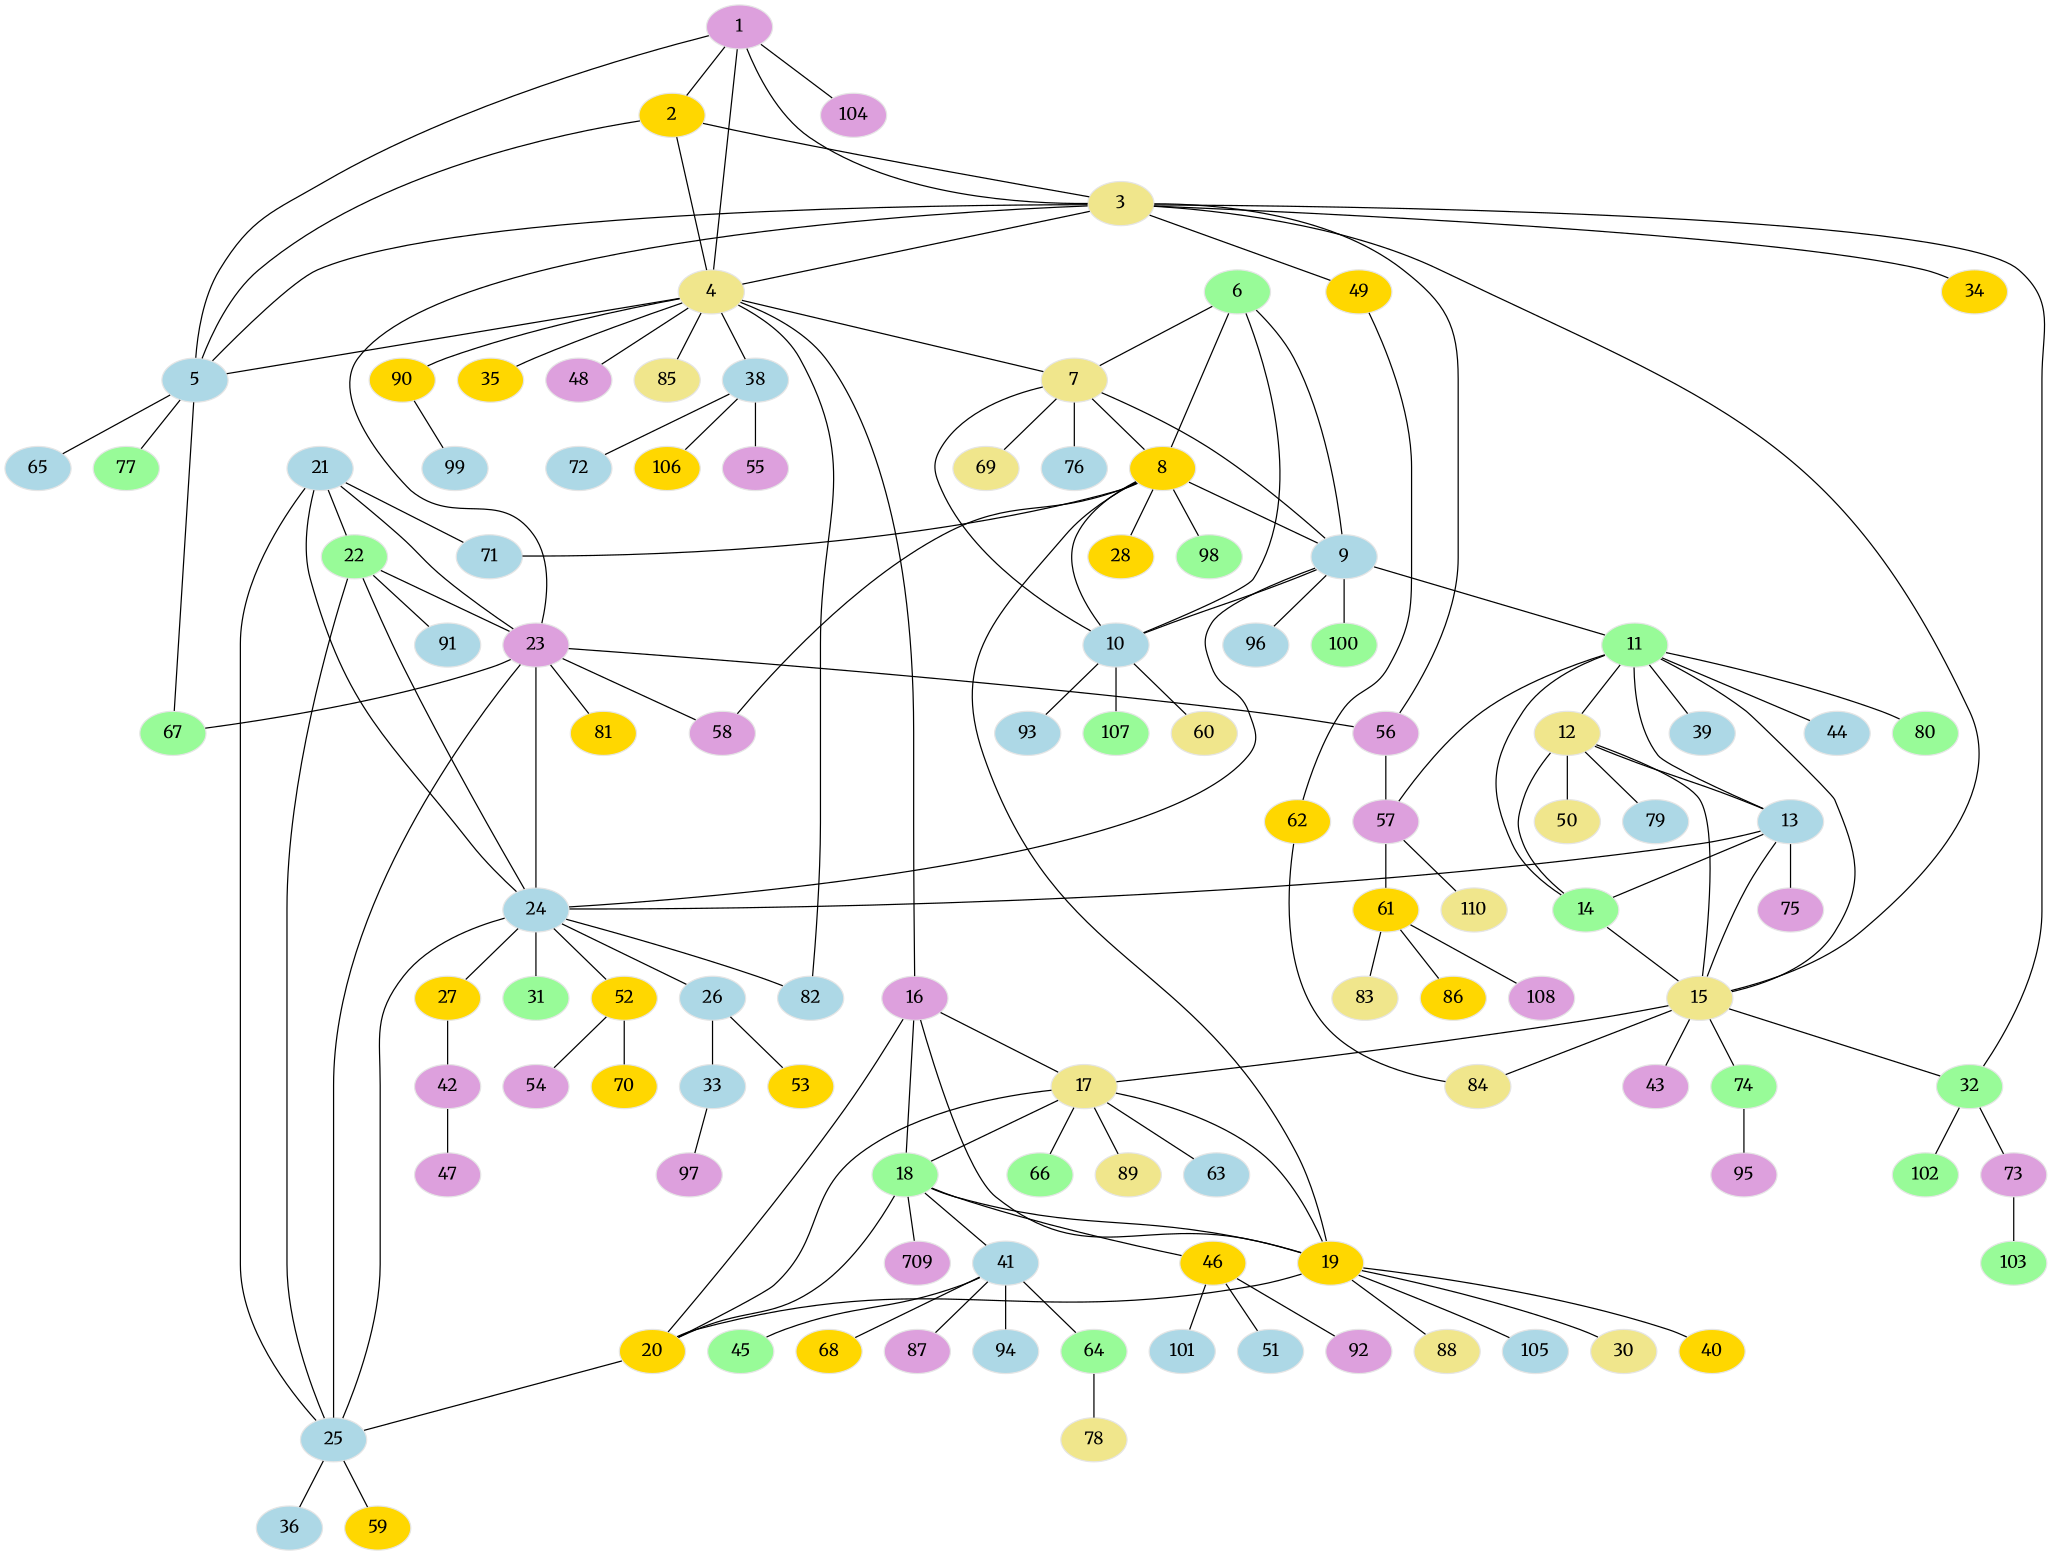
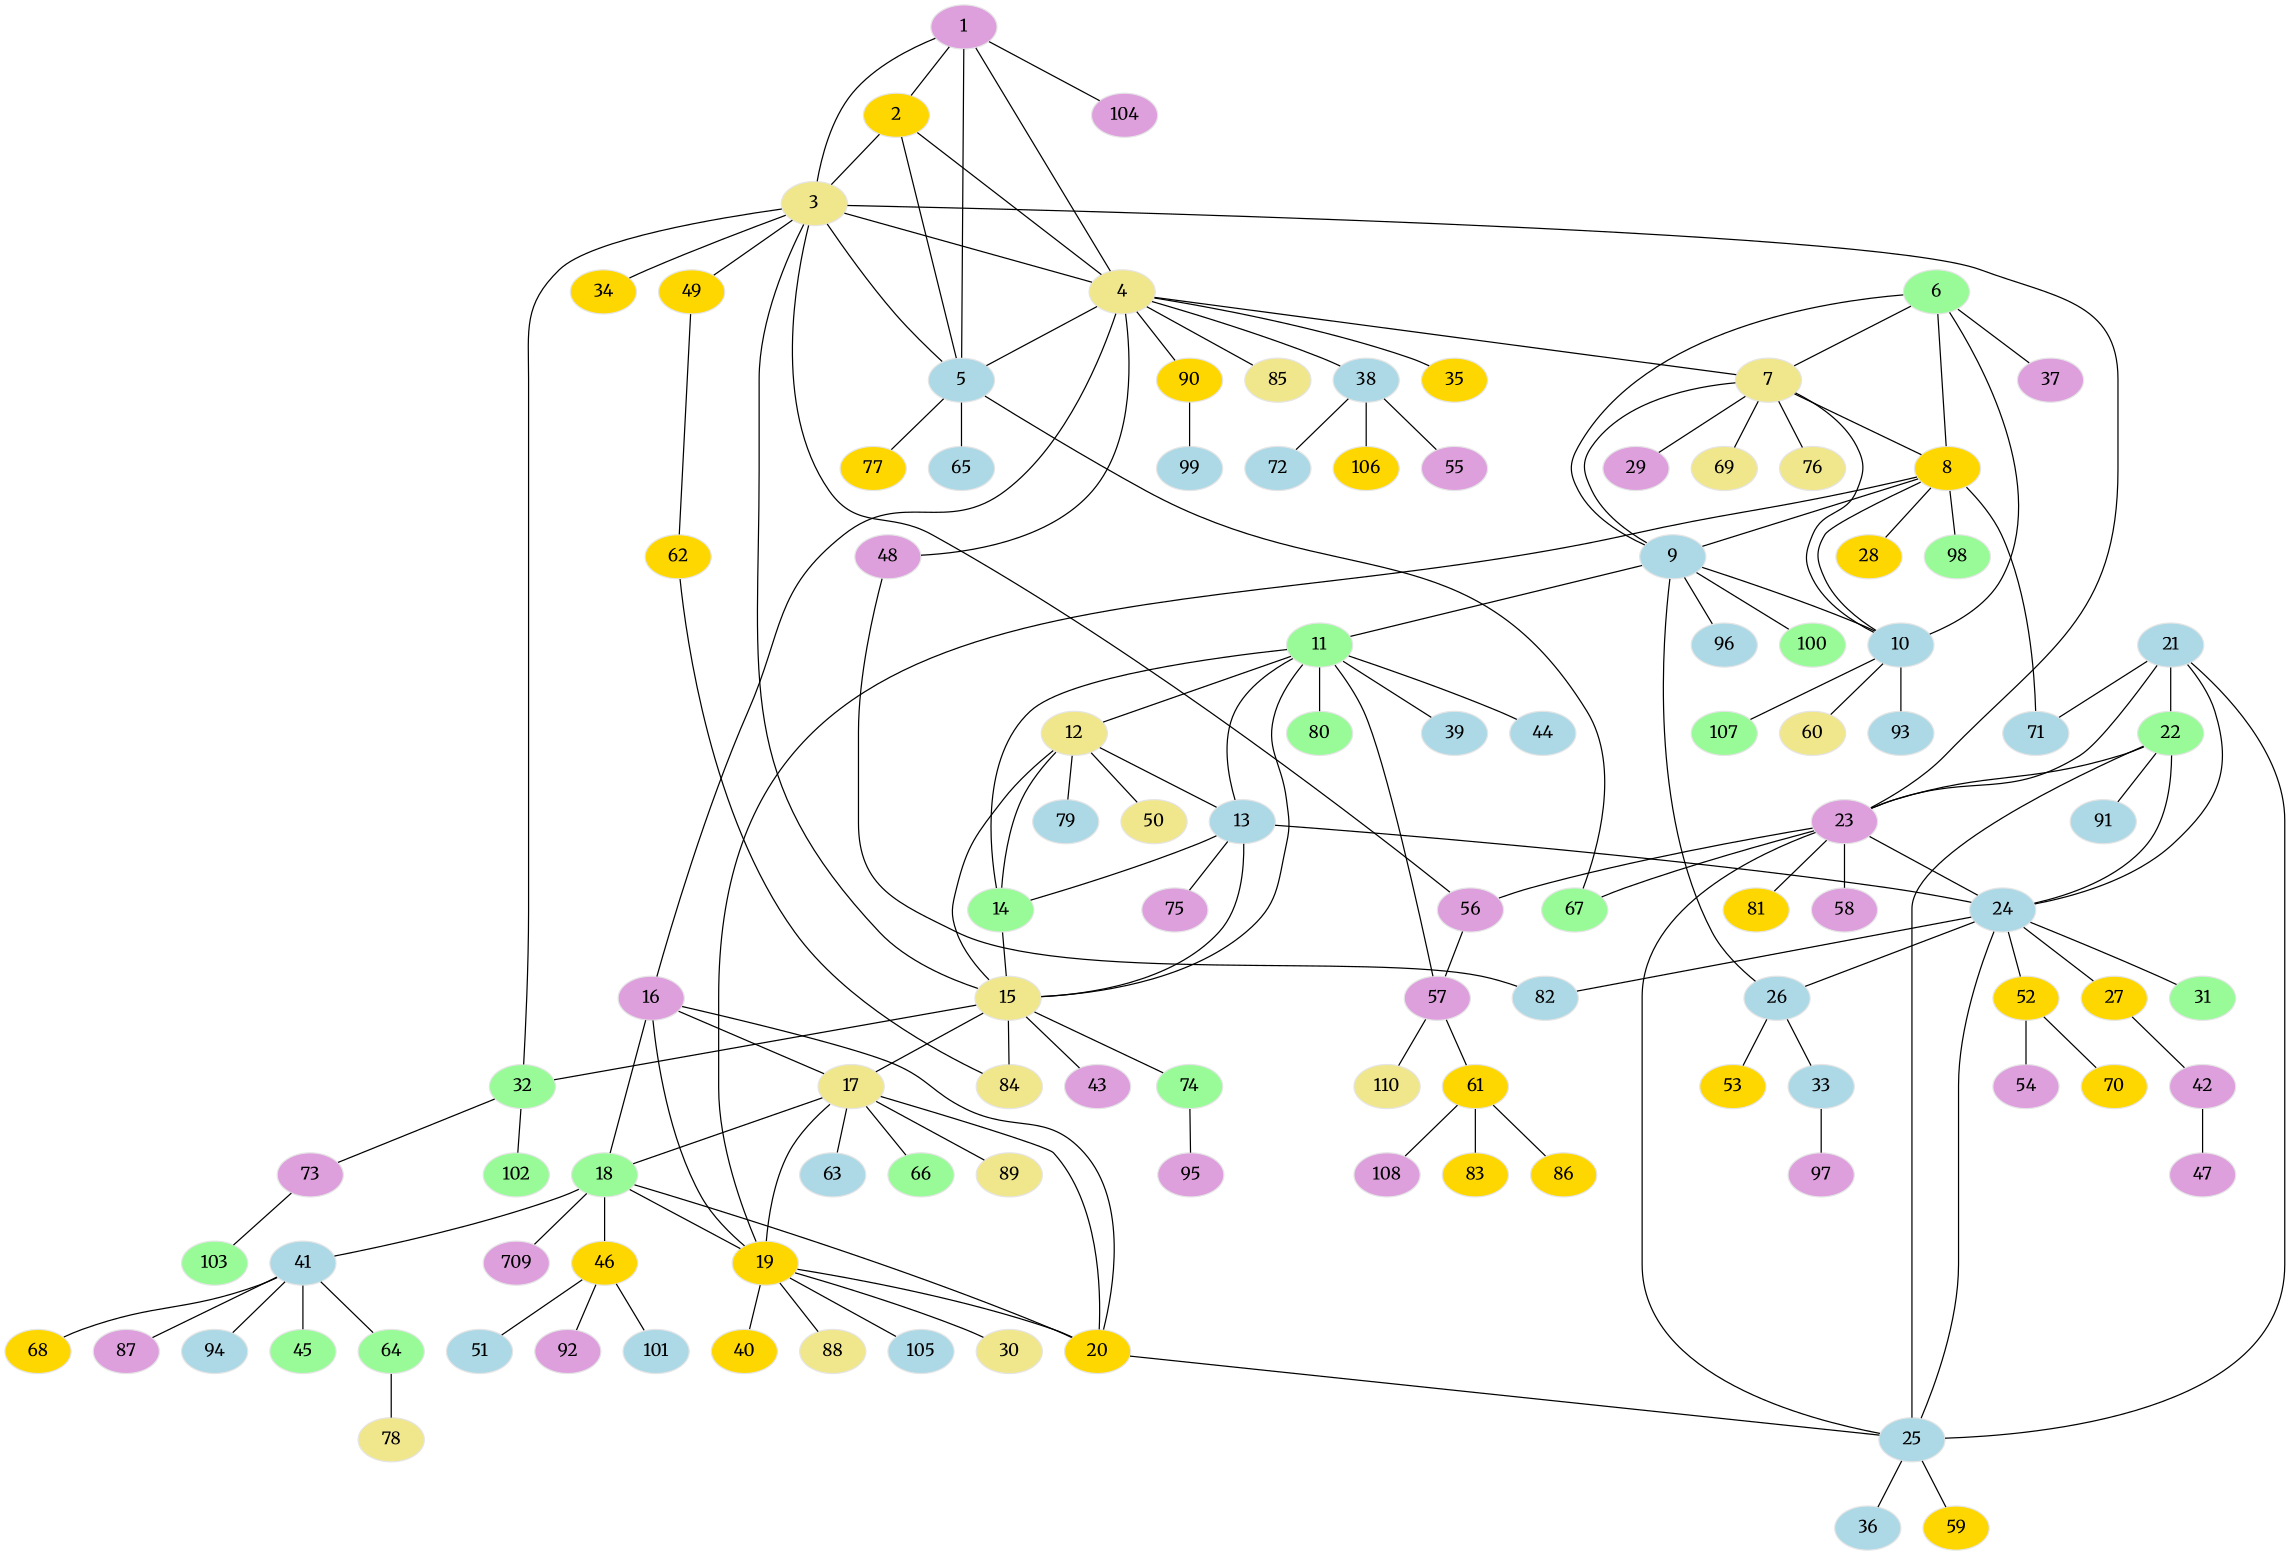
none -> (2051, 380)
(126, 468) -> (873, 468)
(1074, 468) -> (1813, 468)
none -> (1636, 468)
(912, 553) -> none
(822, 605) -> (1034, 953)
(1052, 843) -> (1670, 792)
(1365, 998) -> (1475, 1175)
